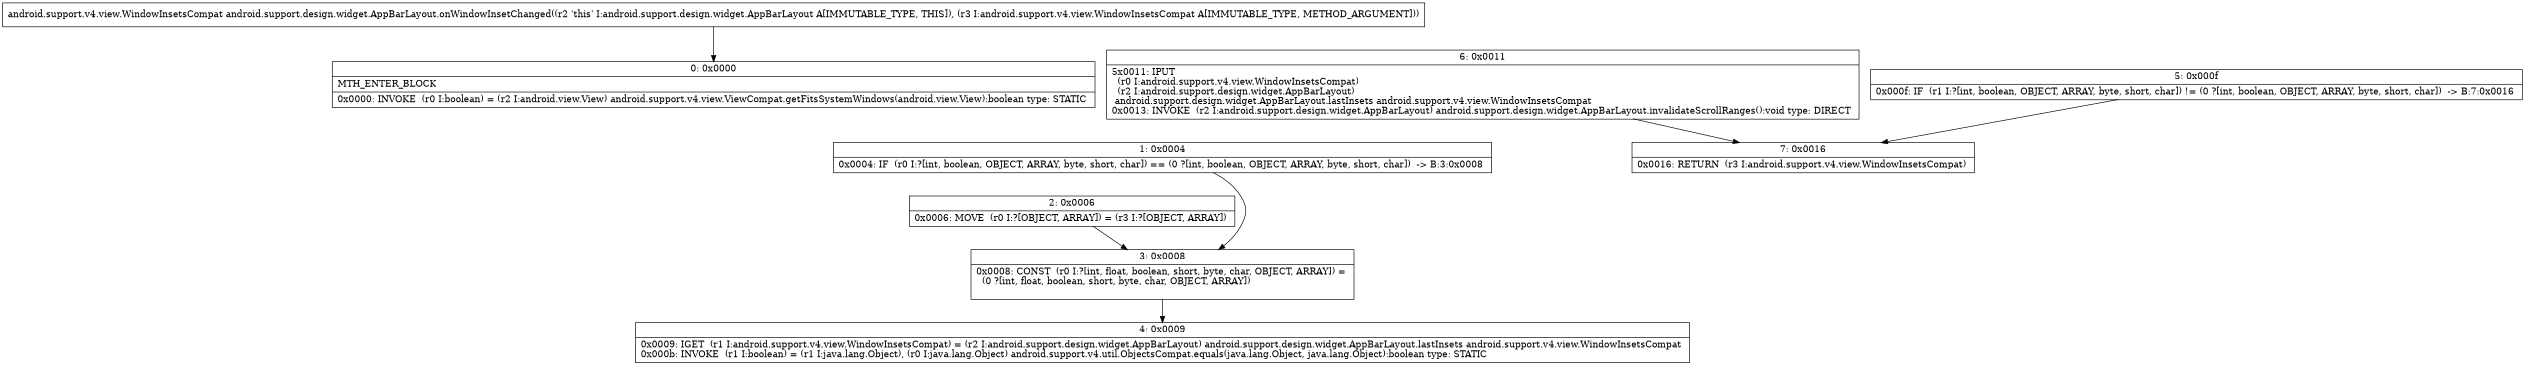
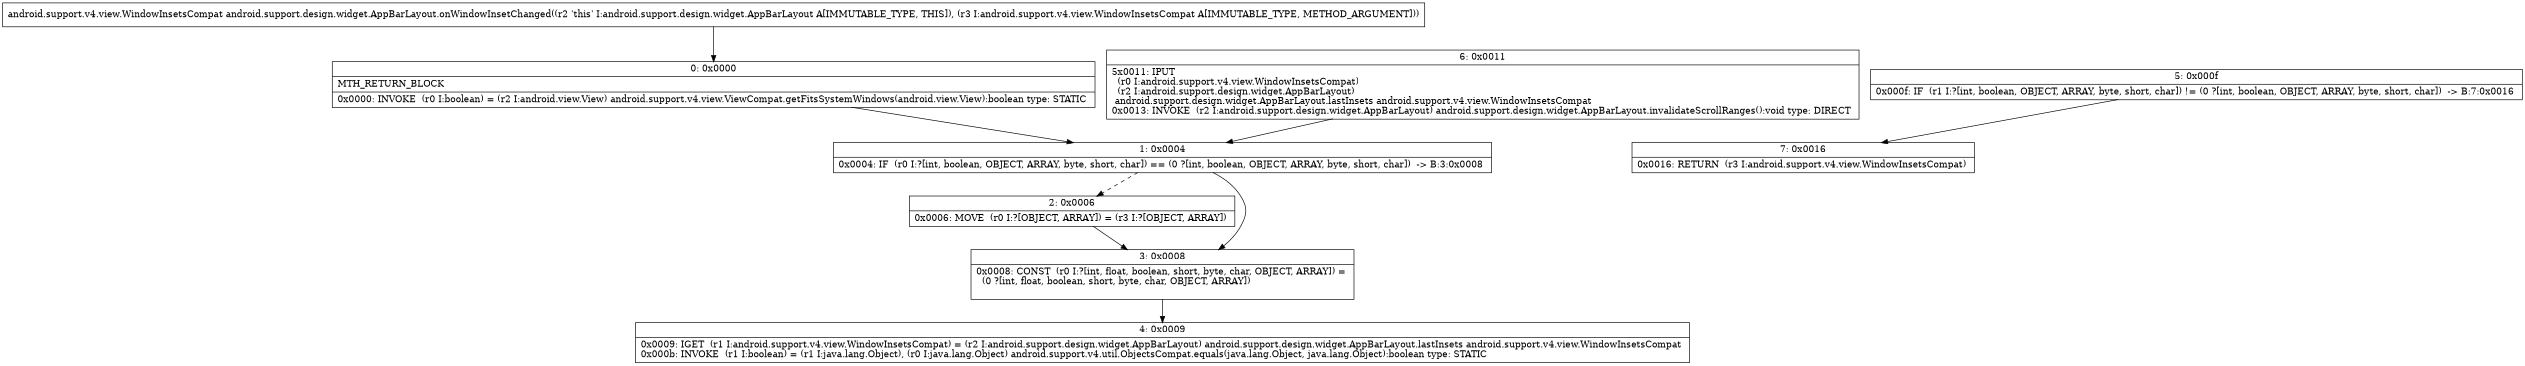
(387, 84) -> (391, 84)
none -> (959, 124)
(1683, 130) -> (1283, 130)
none -> (1120, 183)
